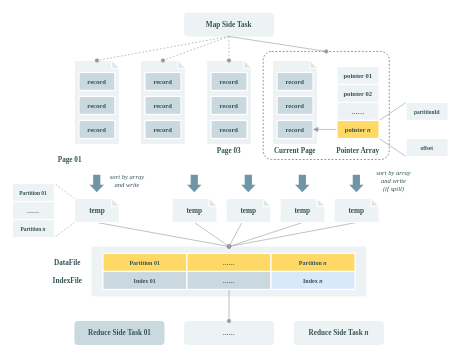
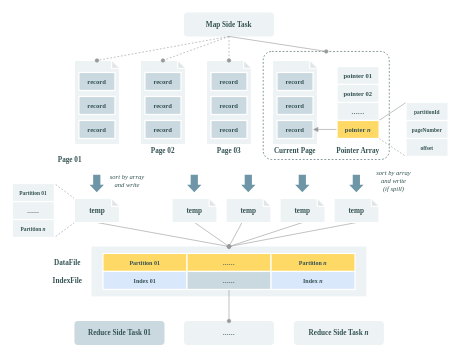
none -> (427, 129)
(392, 147) -> (392, 147)
none -> (163, 150)
(145, 280) -> (145, 280)
